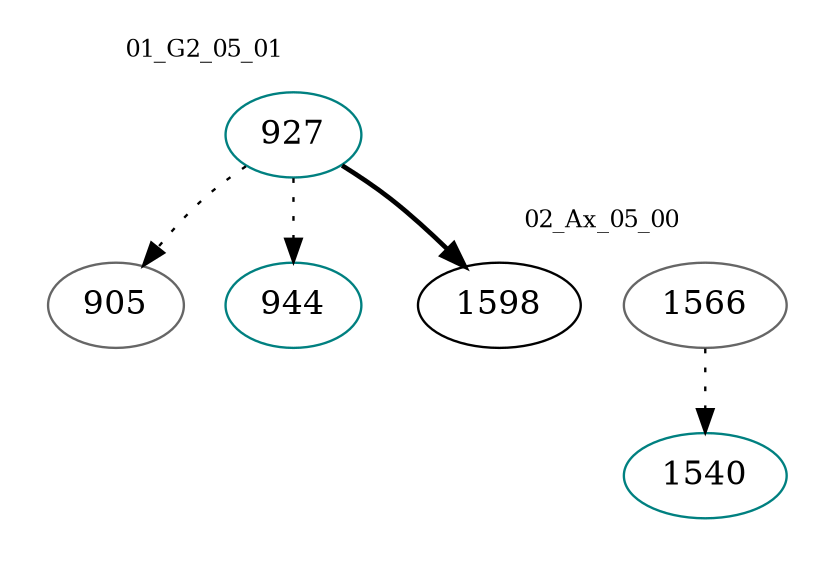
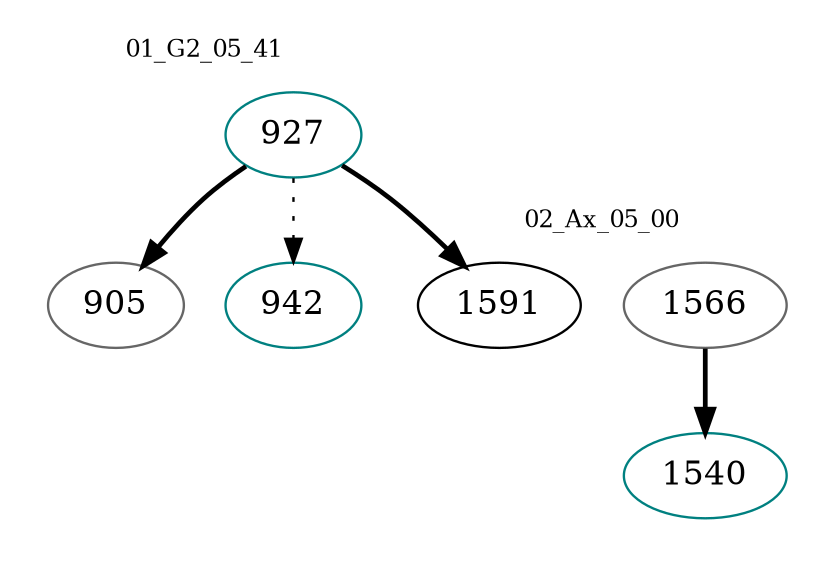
(205, 51) -> (205, 51)
(199, 203) -> (199, 203)
(293, 305) -> (293, 305)
(499, 305) -> (499, 305)
(705, 379) -> (705, 379)
